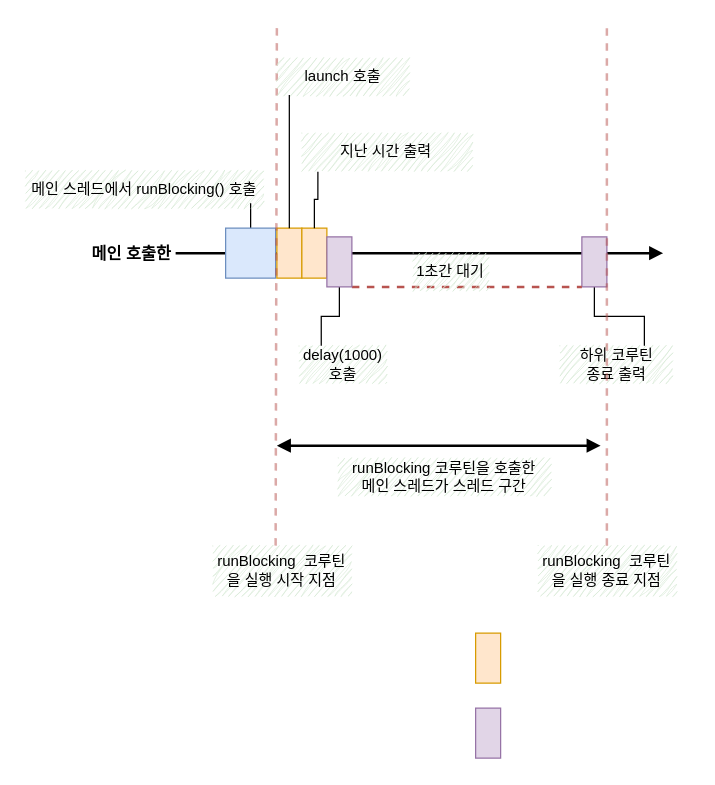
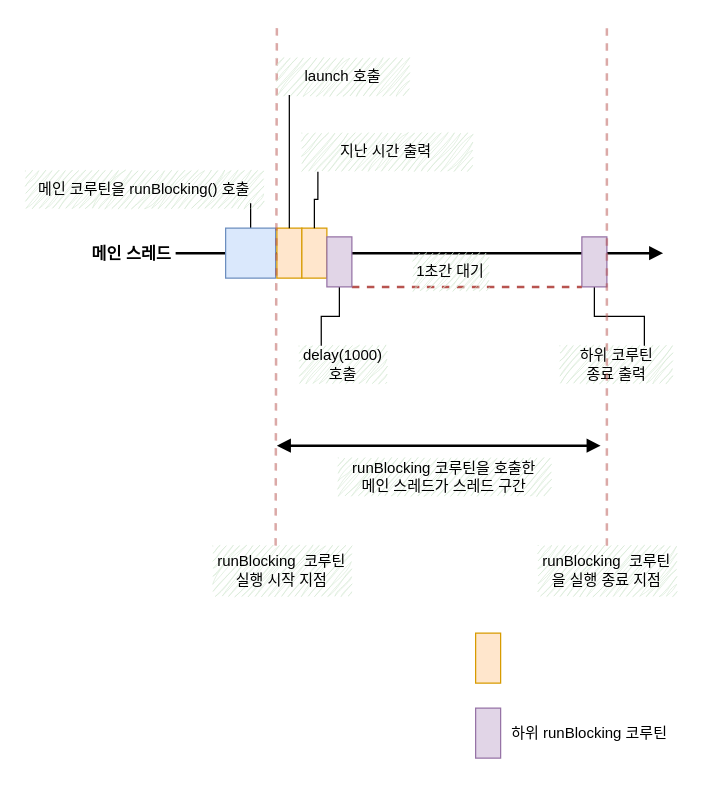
(144, 189) -> (144, 189)
(132, 253) -> (132, 253)
(282, 571) -> (282, 571)
none -> (599, 733)
